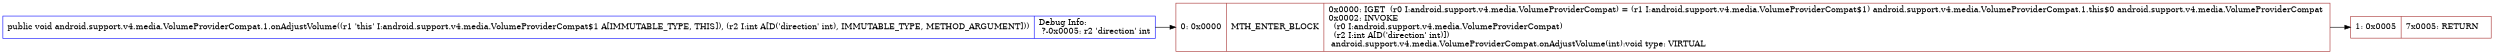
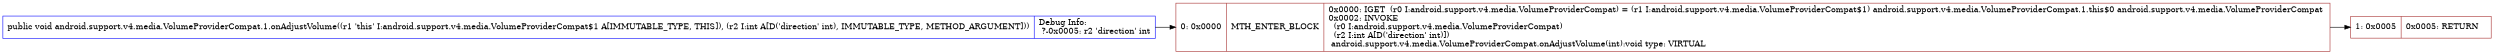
(2446, 27) -> (2446, 27)
